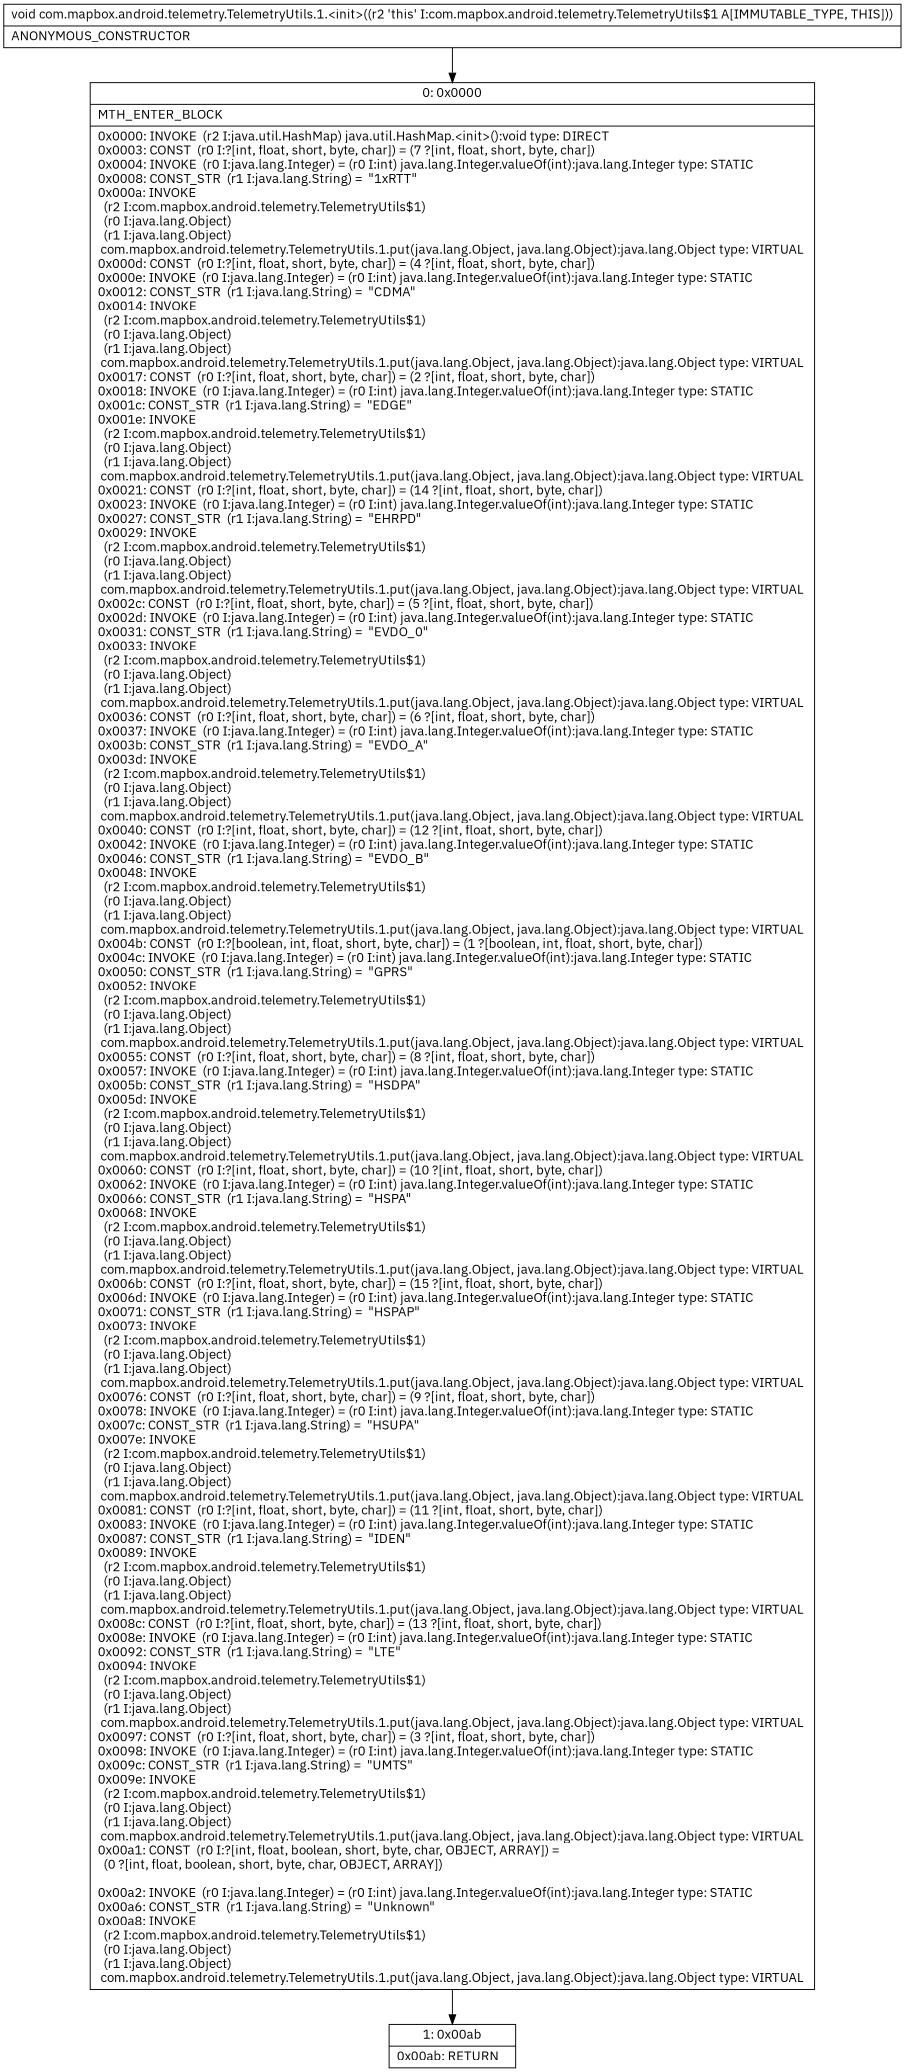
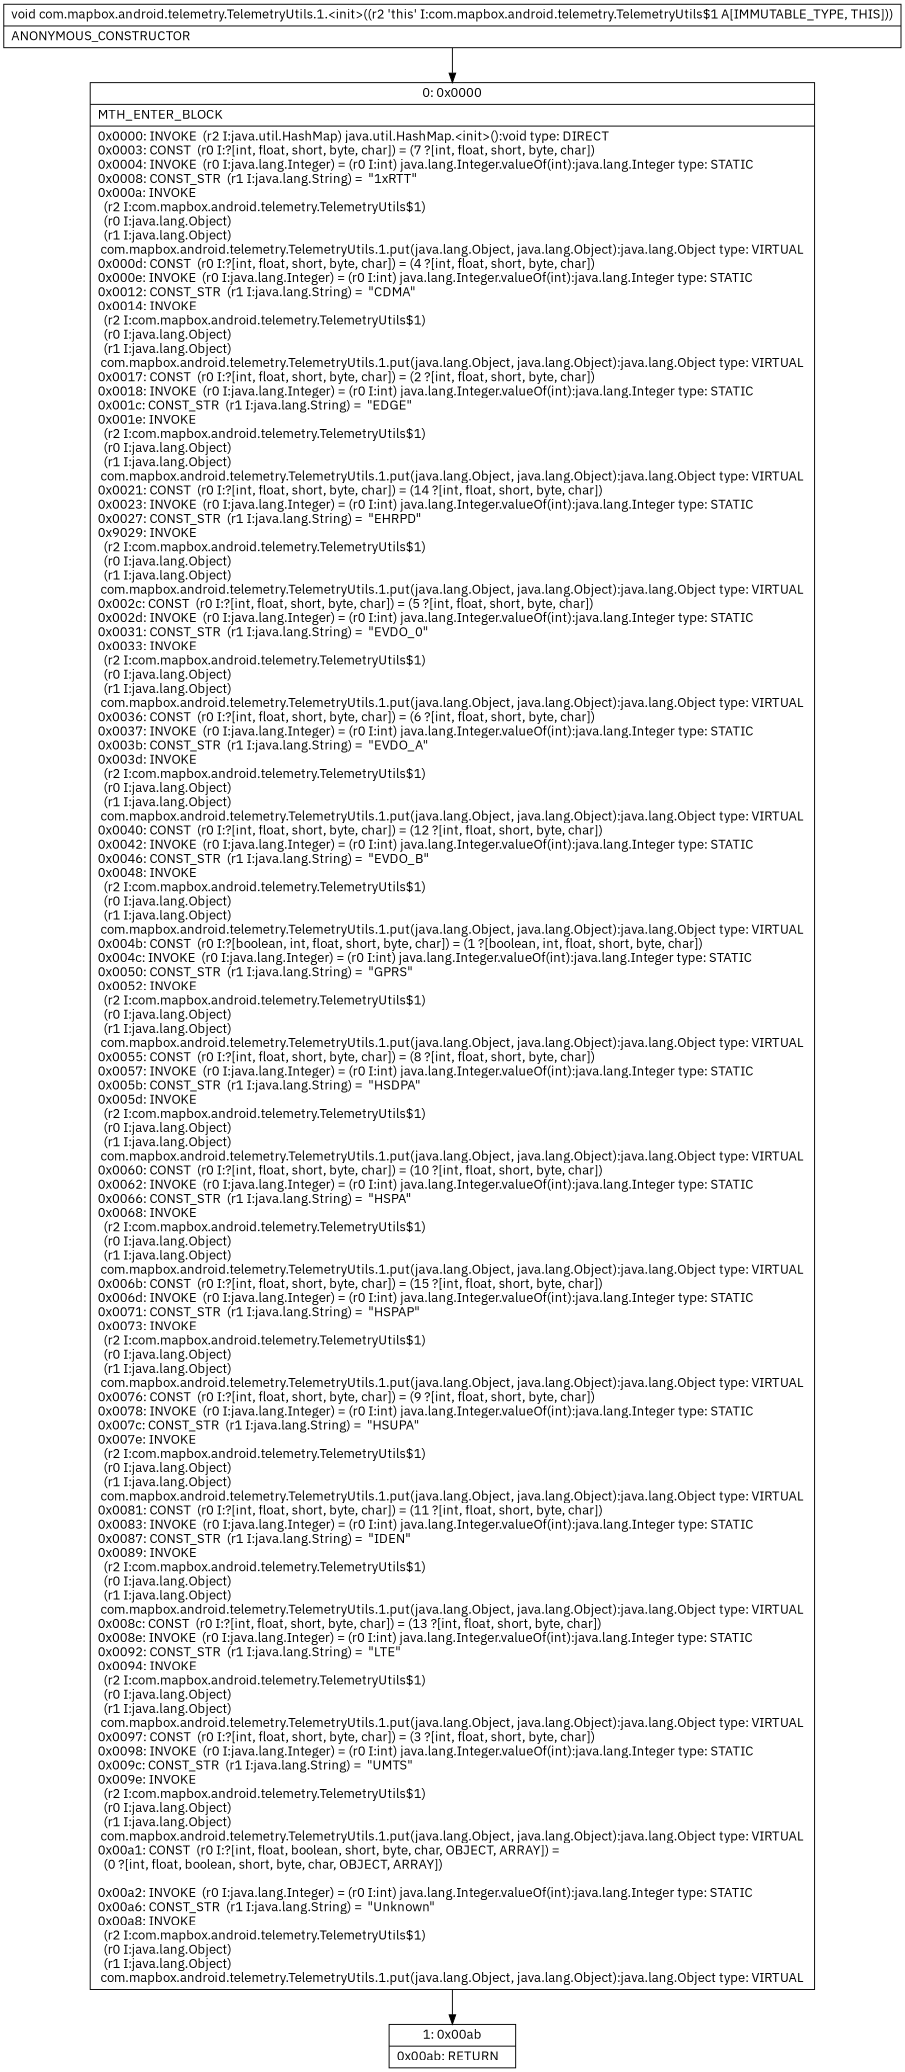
(151, 533) -> (151, 533)
